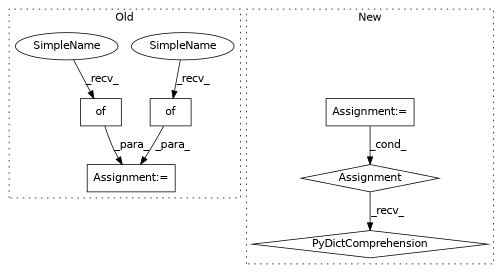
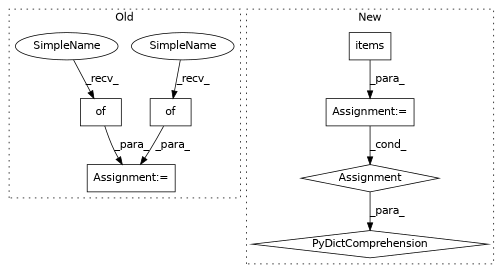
none -> (370, 46)
(388, 211) -> (388, 211)
